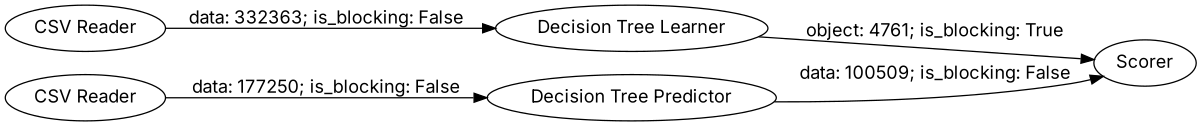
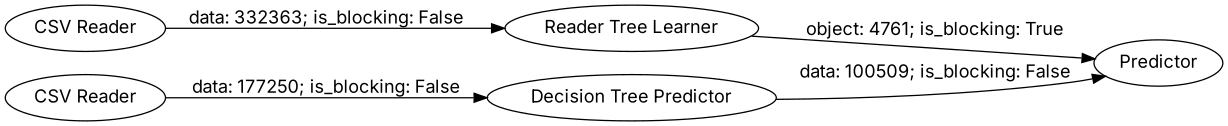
(632, 28) -> (632, 28)
(1145, 63) -> (1158, 63)
